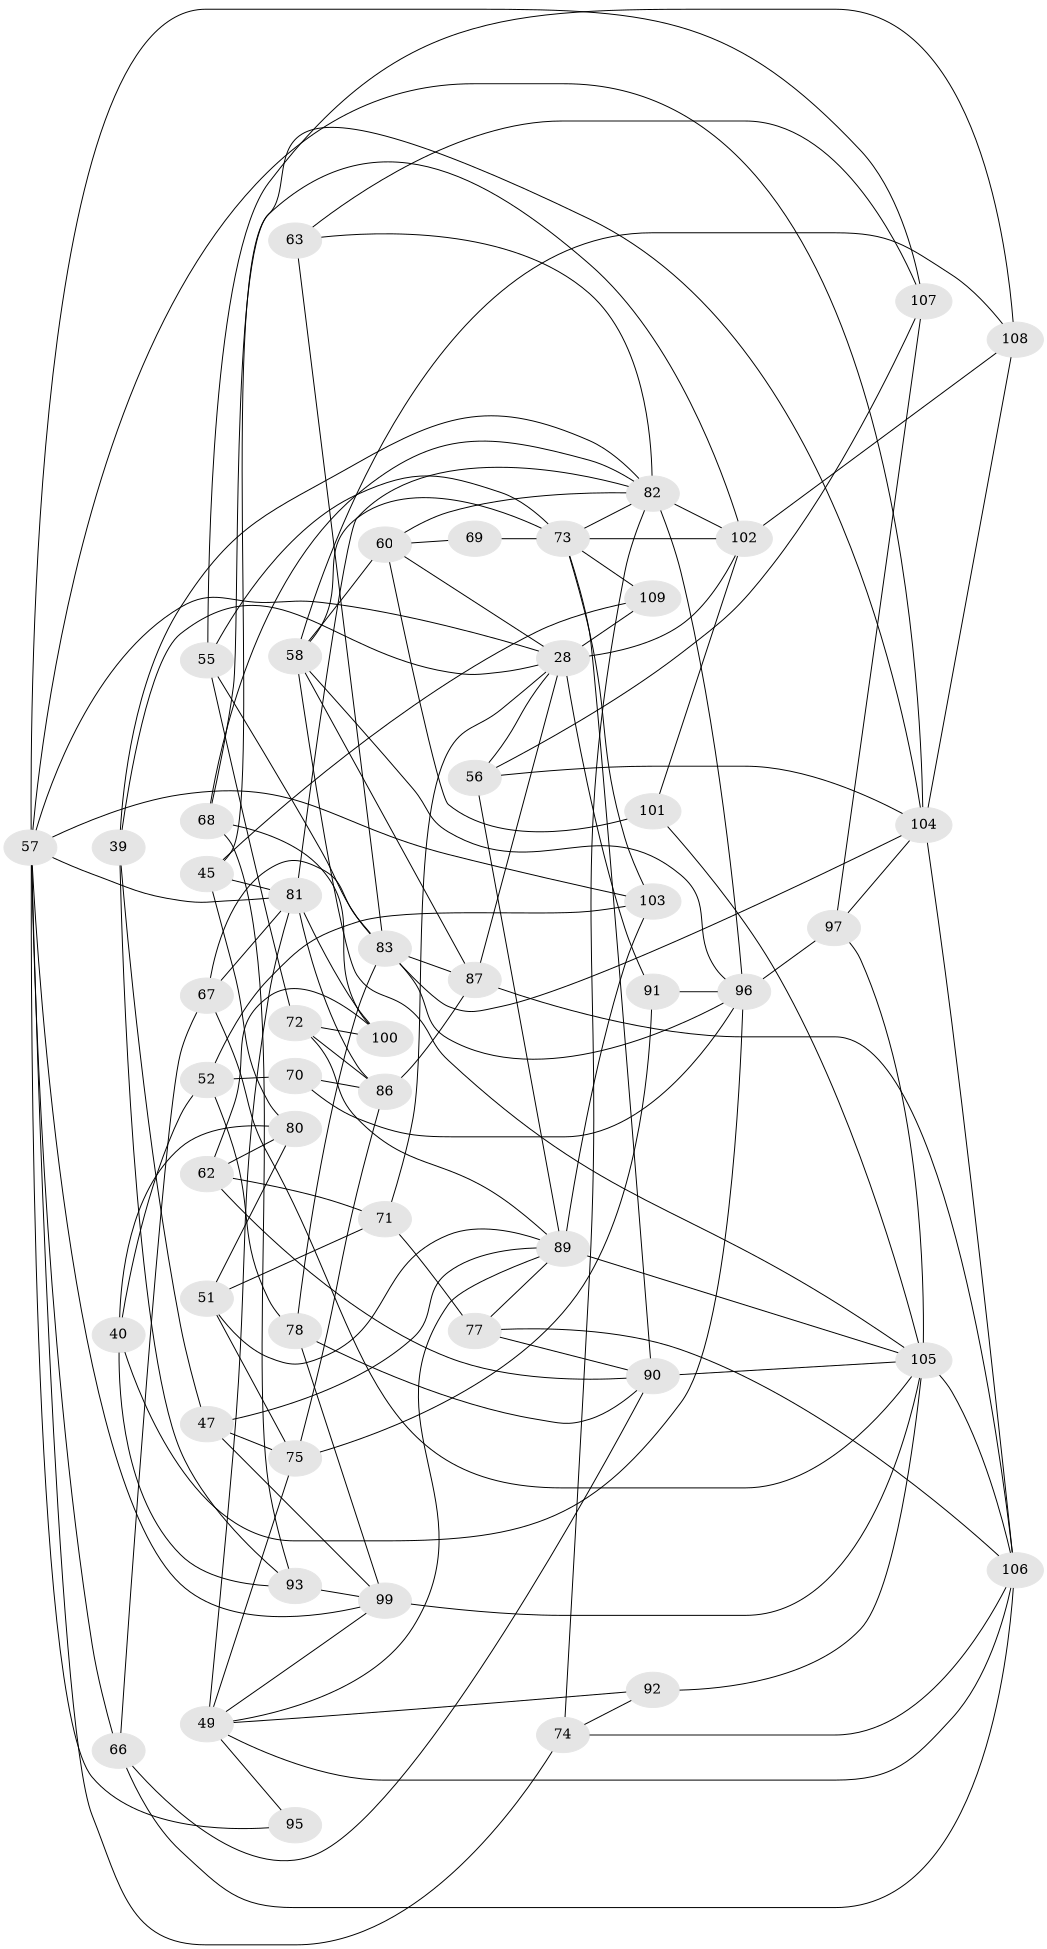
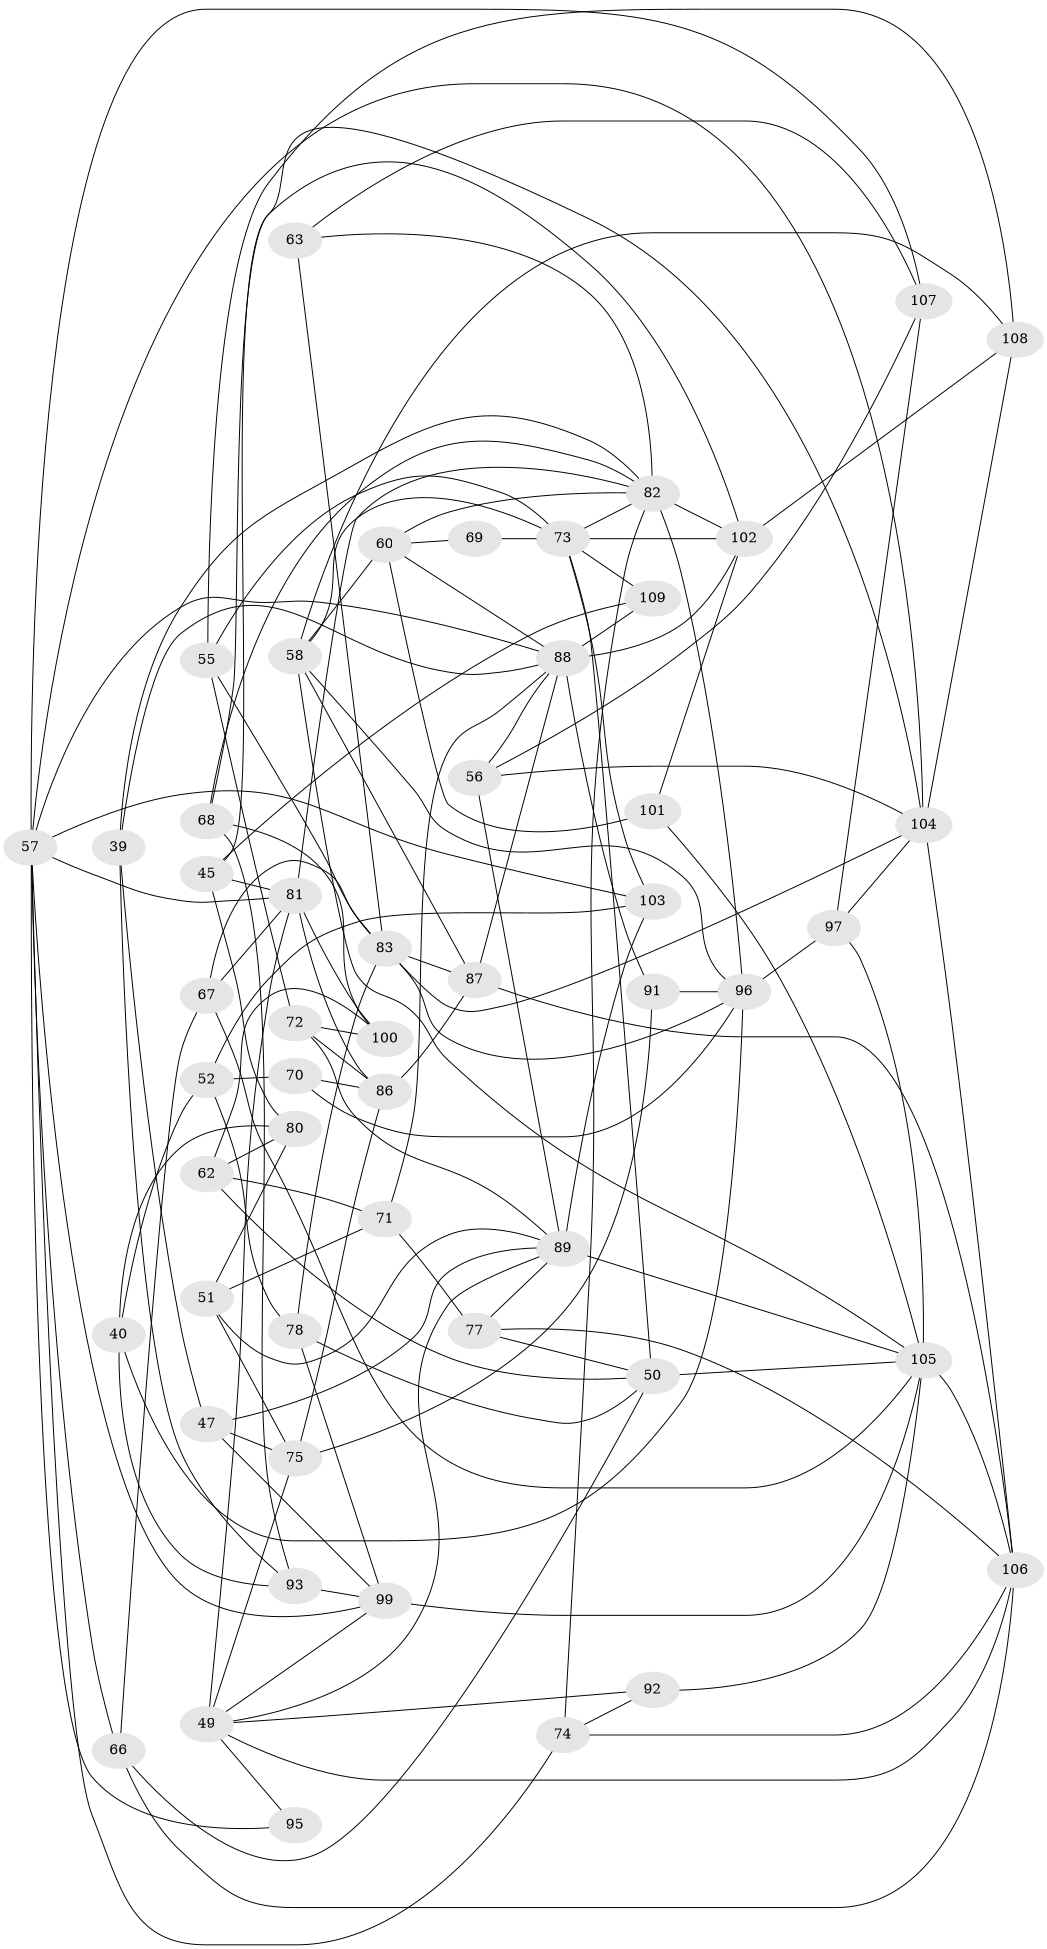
(563, 658) -> (563, 658)
(653, 1376) -> (653, 1376)
